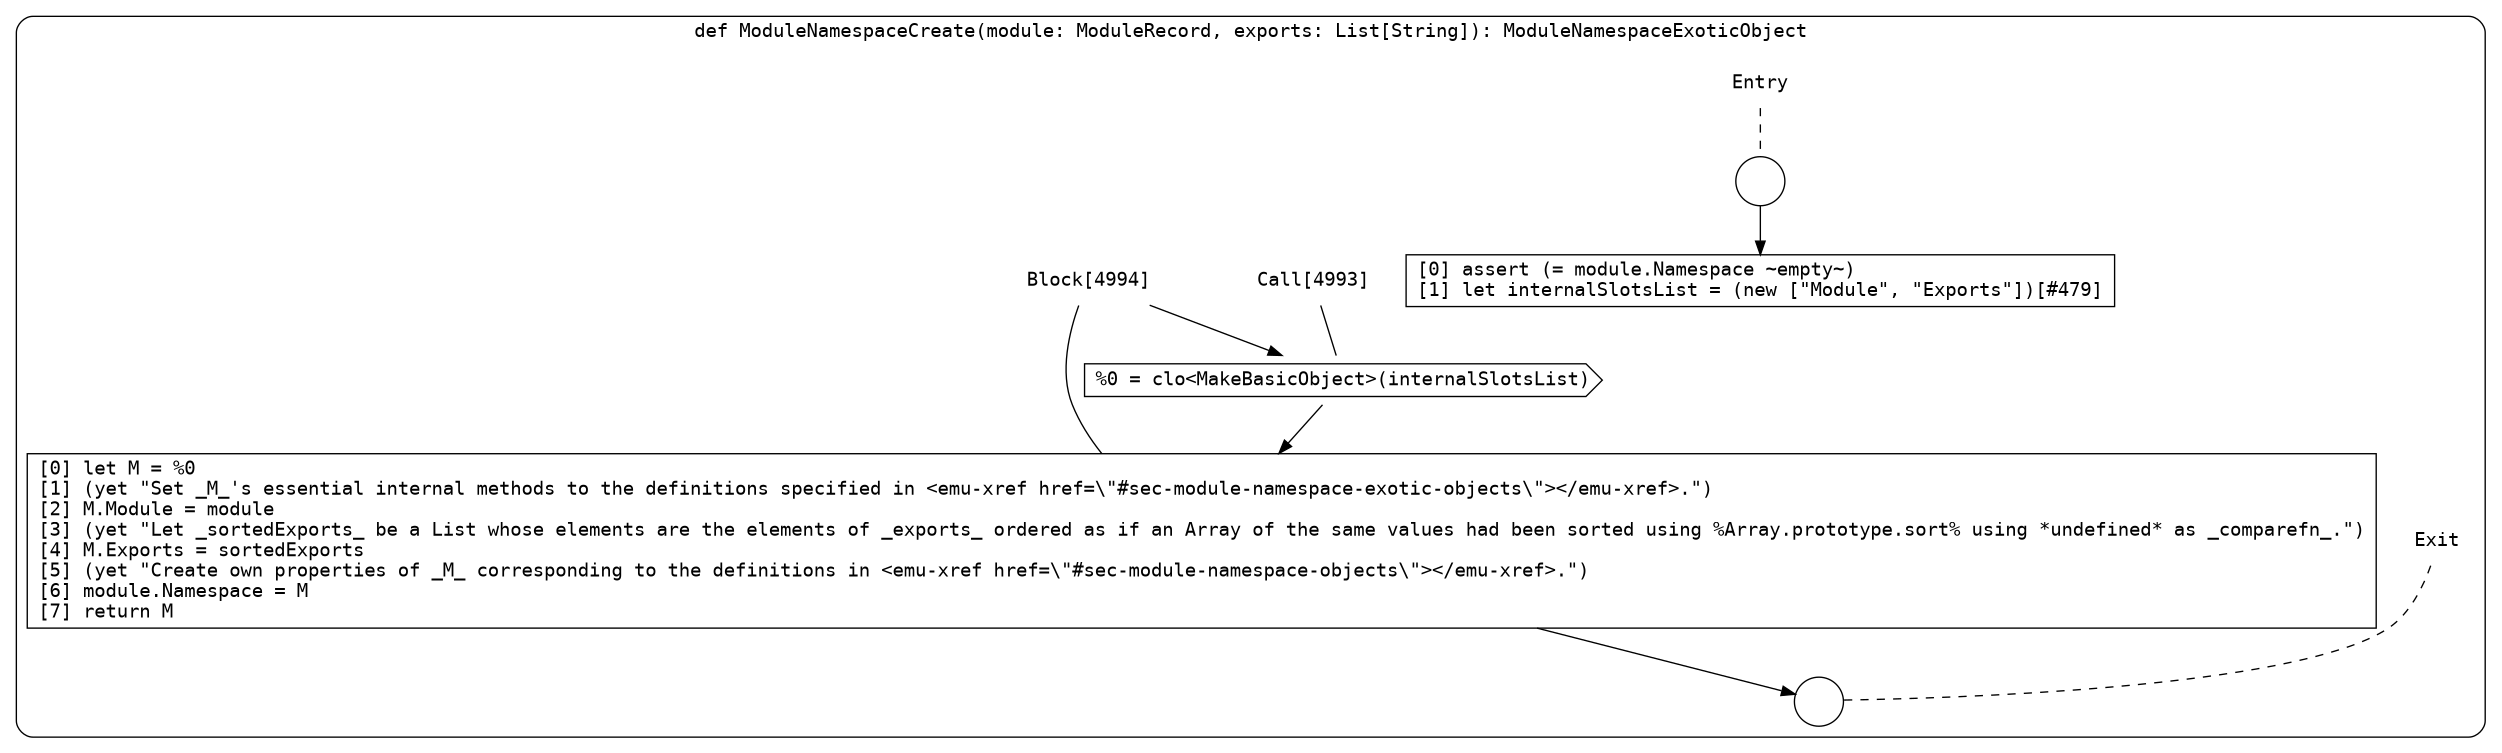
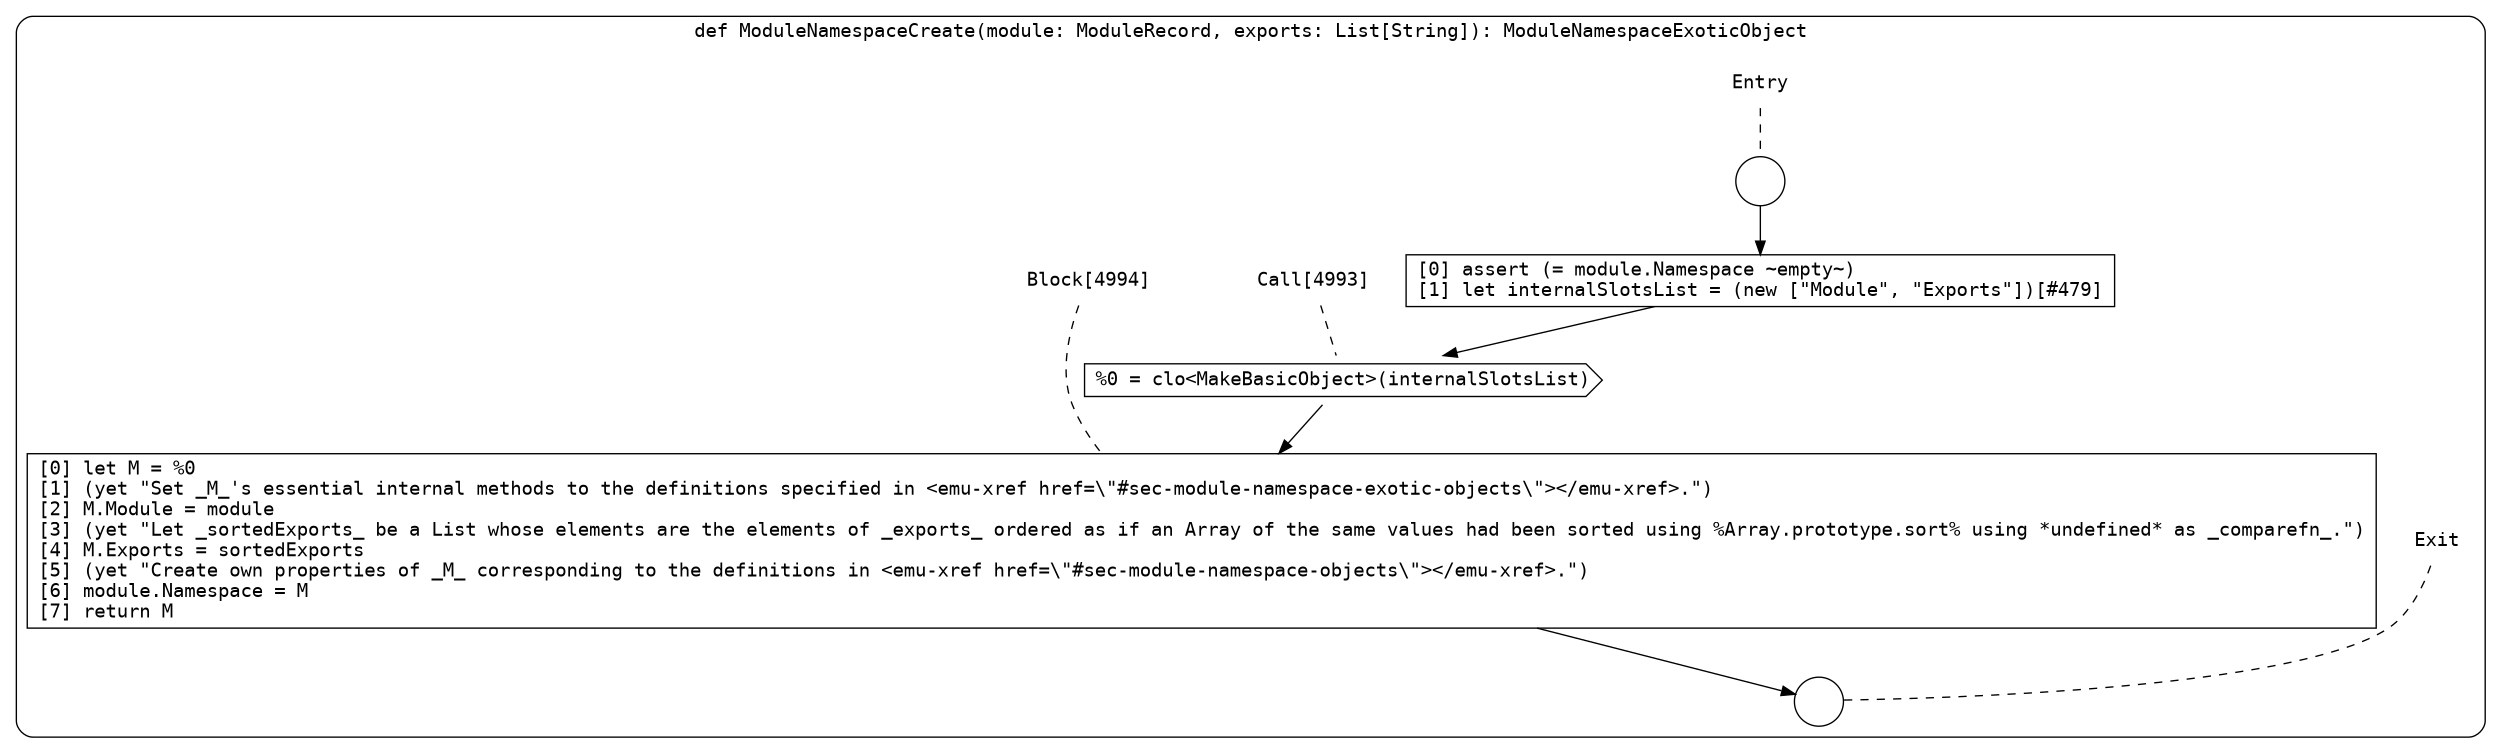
(1209, 328) -> (1556, 330)
(1328, 331) -> (1328, 331)
(1067, 383) -> (1067, 383)
